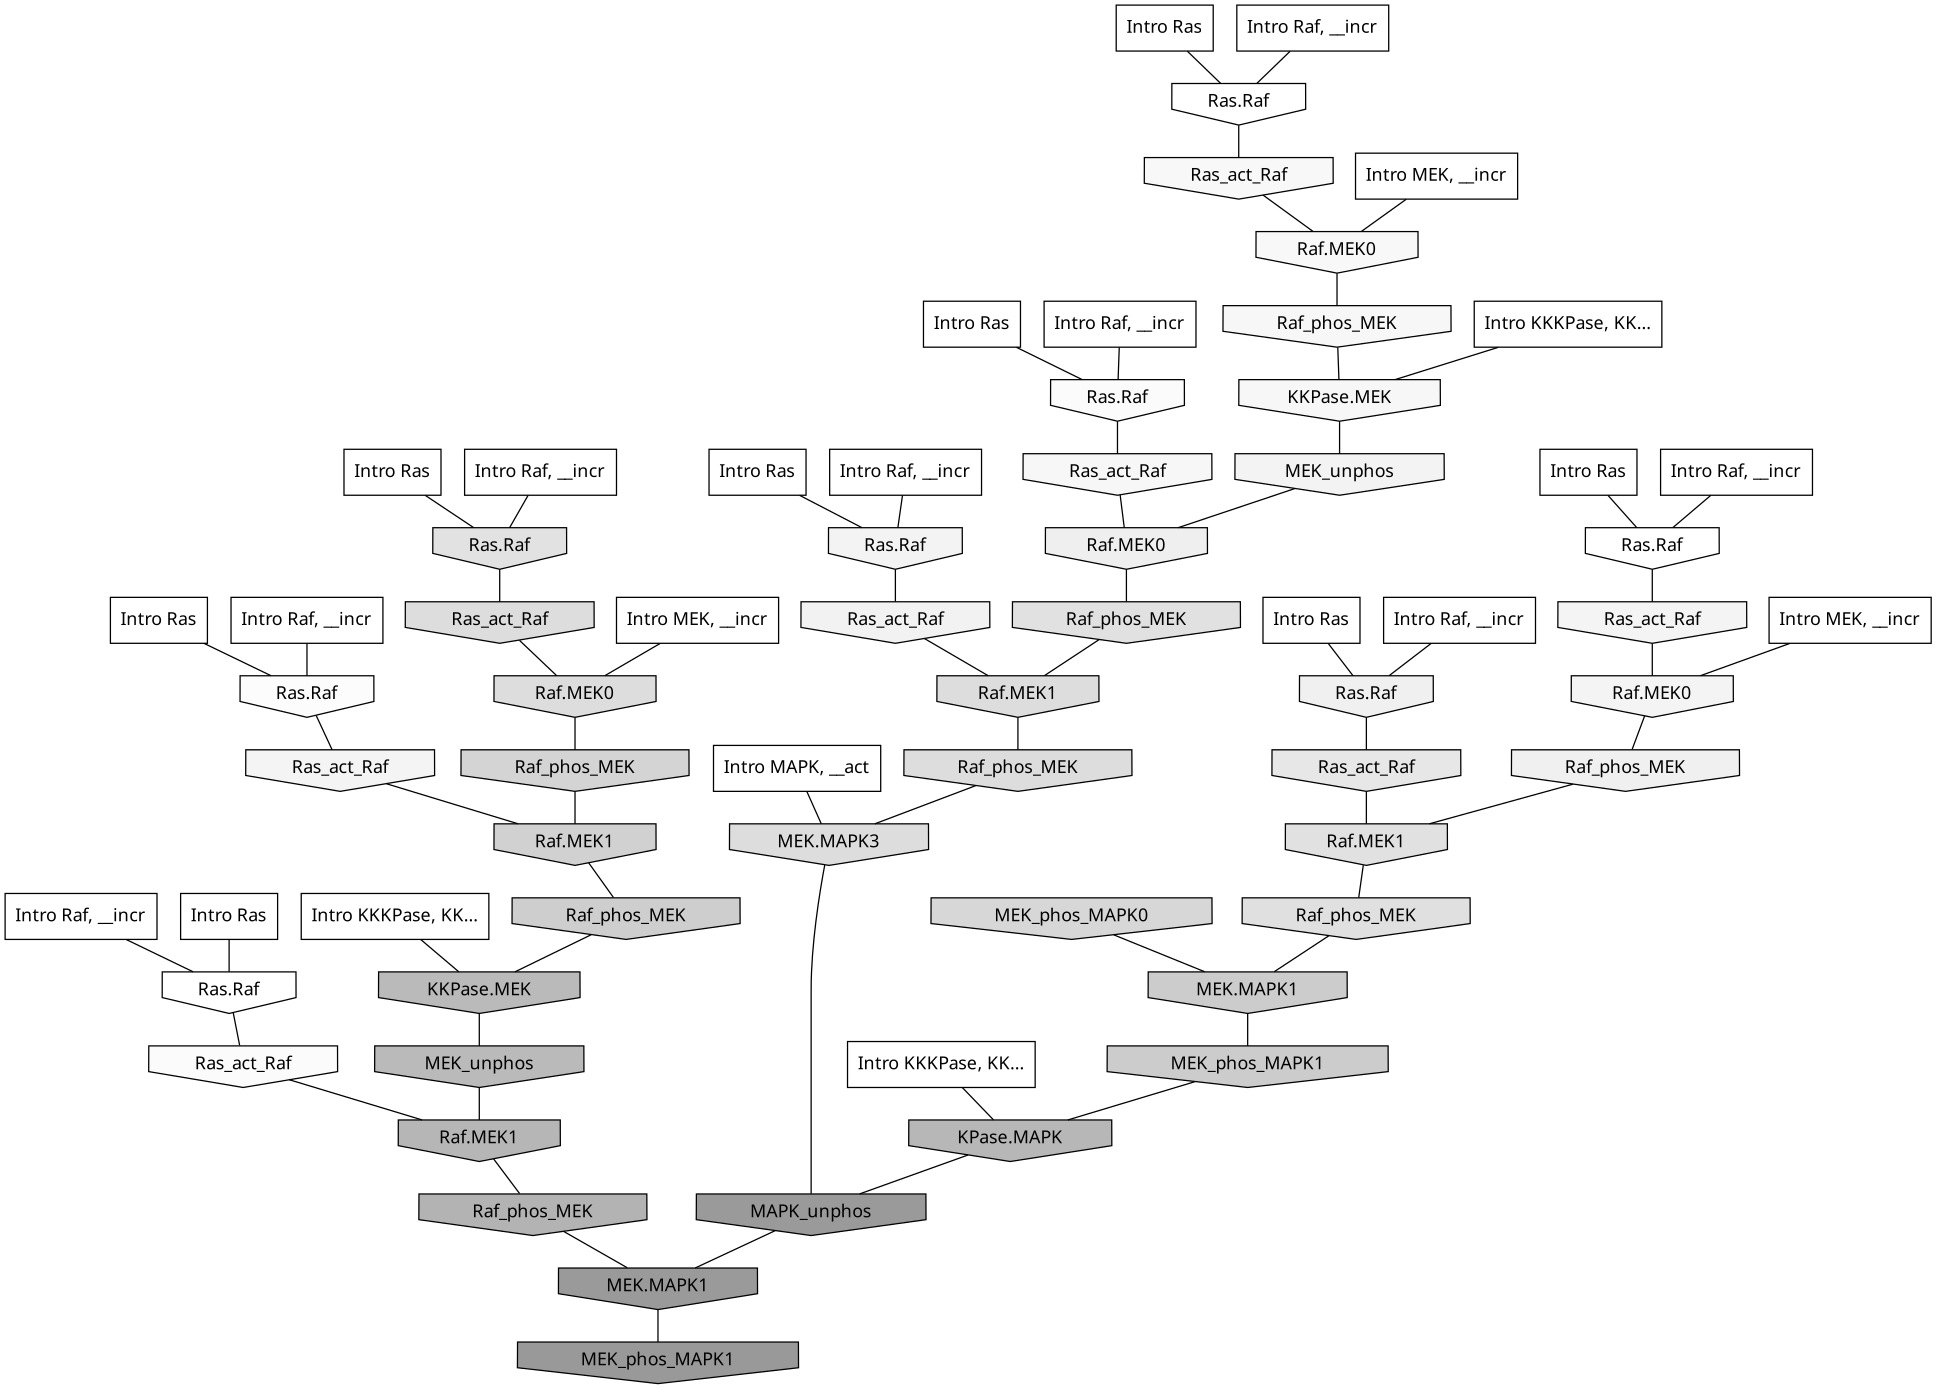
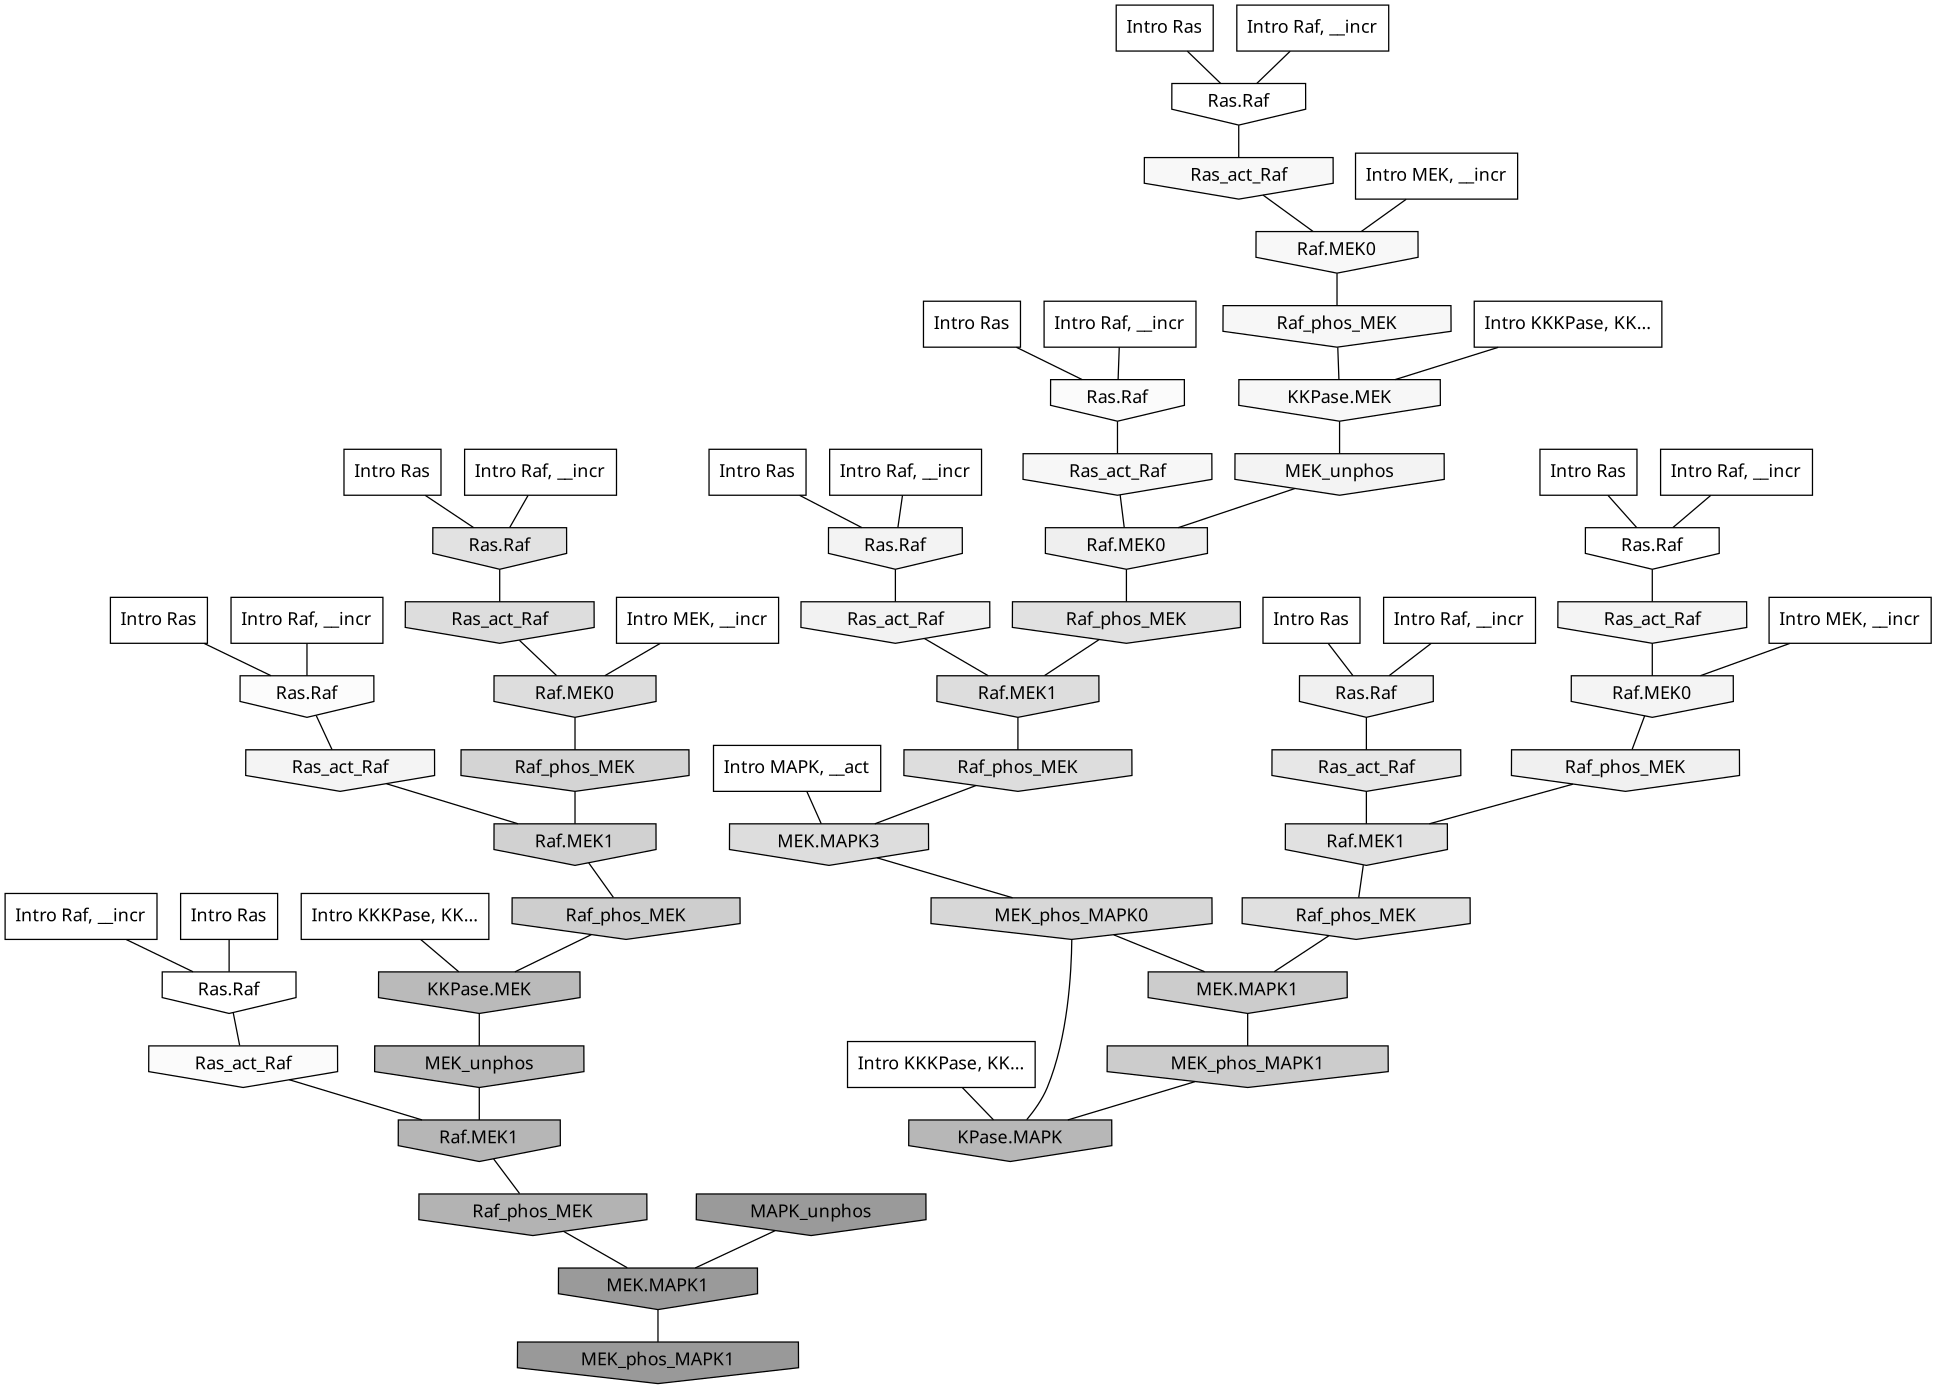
(811, 1029) -> (945, 878)
(914, 1174) -> (1063, 1034)
